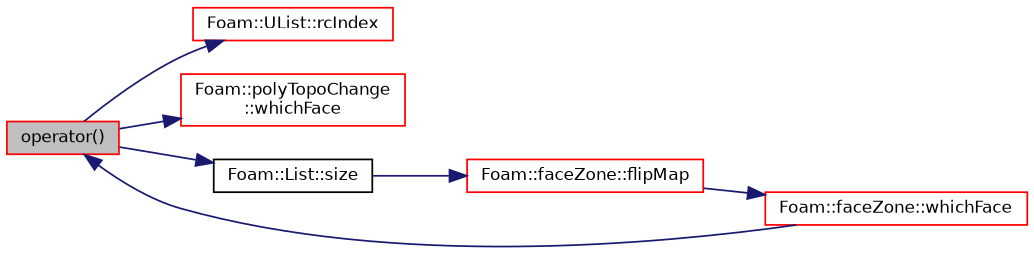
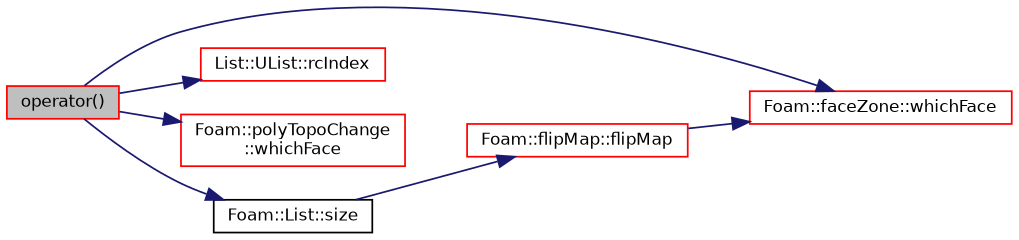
(293, 24) -> (293, 64)
(585, 176) -> (577, 140)
(441, 245) -> (447, 10)
